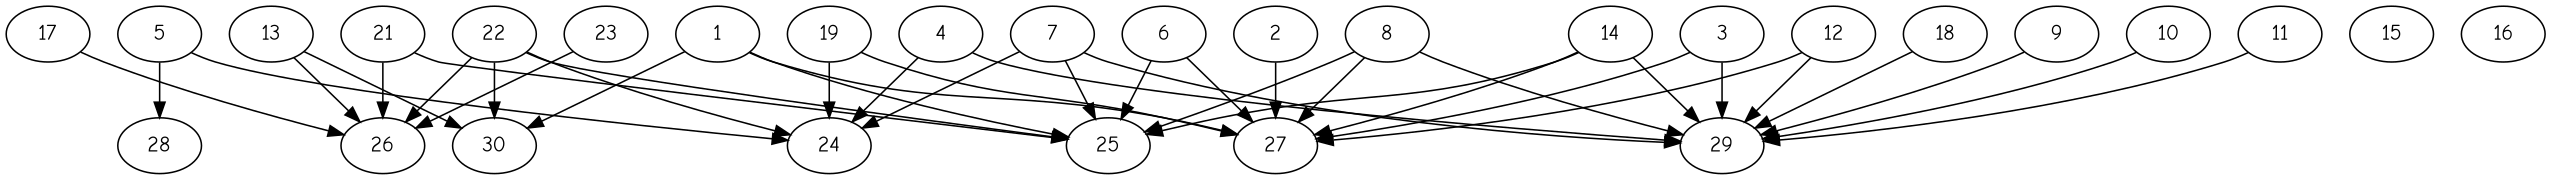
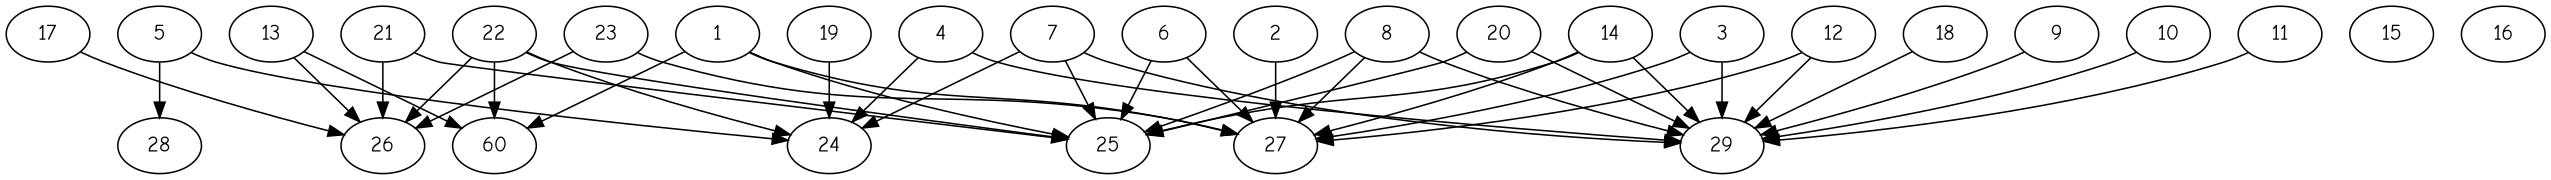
none -> (1499, 34)
(985, 88) -> (840, 95)
(494, 146) -> (494, 146)
